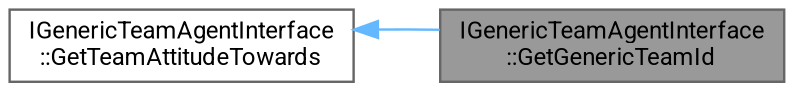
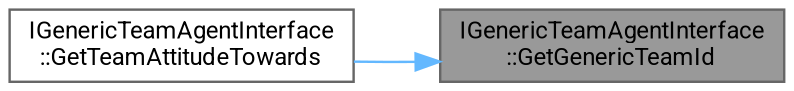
(409, 29) -> (384, 62)
